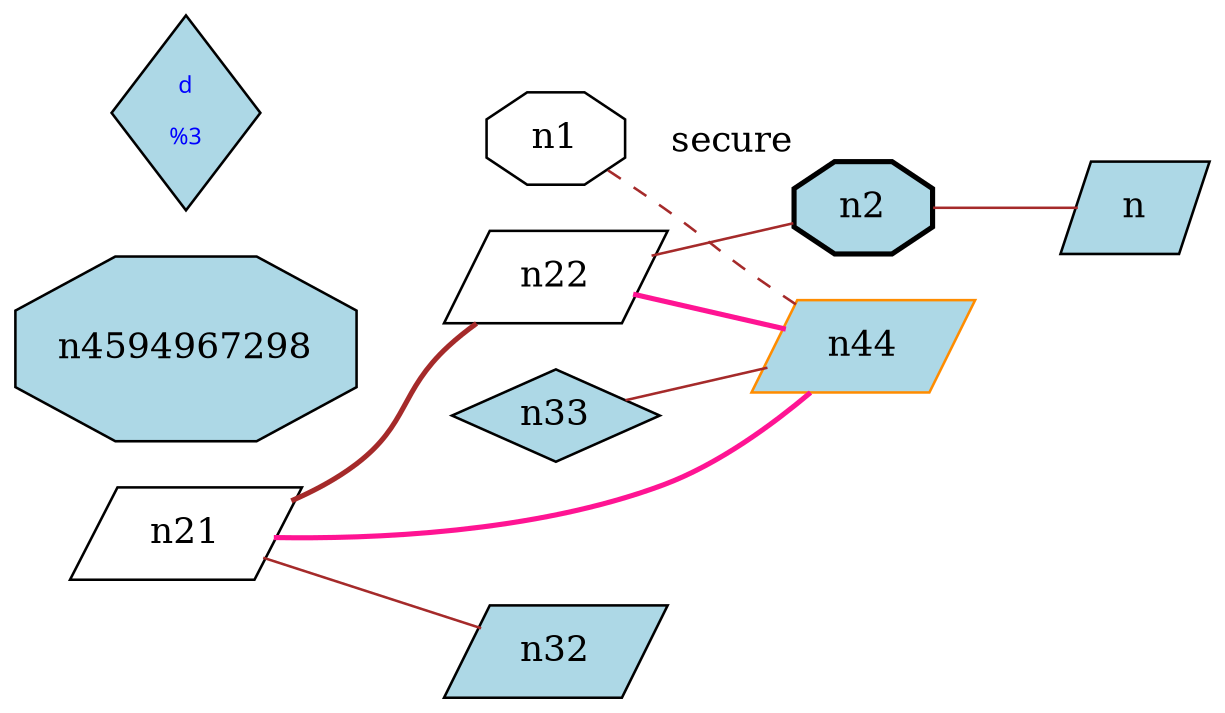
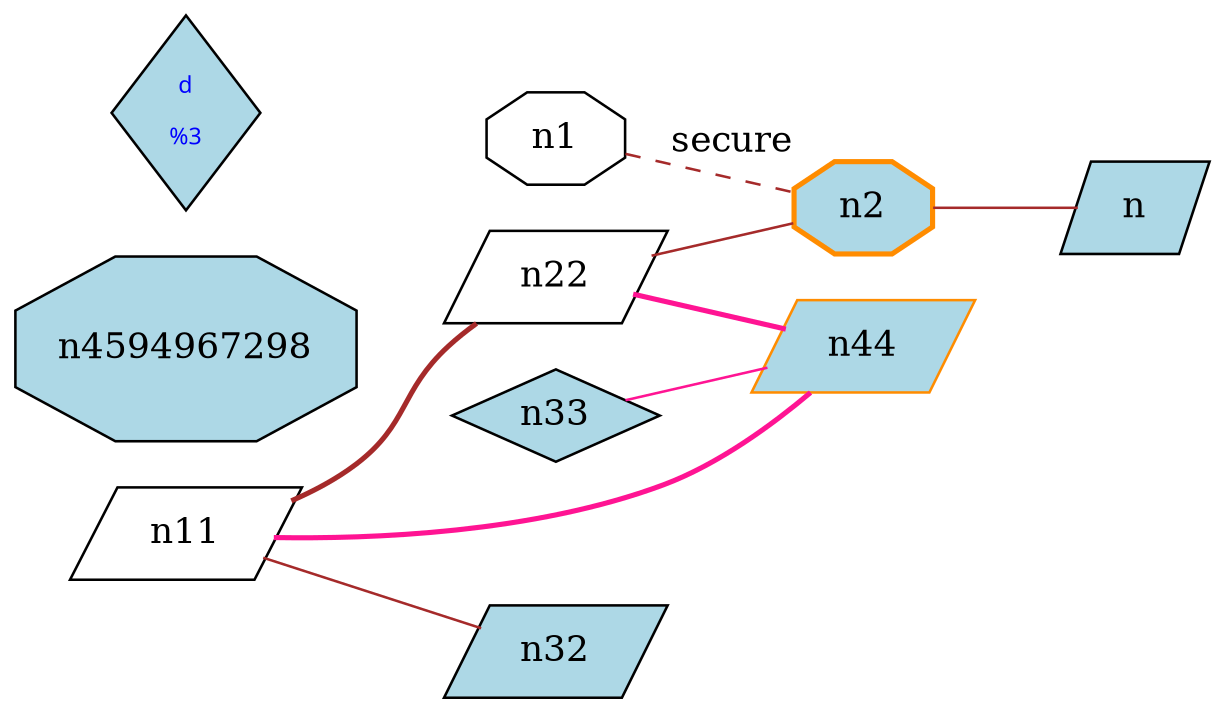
(863, 208) -> (863, 208)
(694, 230) -> (710, 173)
(696, 384) -> (696, 384)
(186, 534) -> (186, 534)
